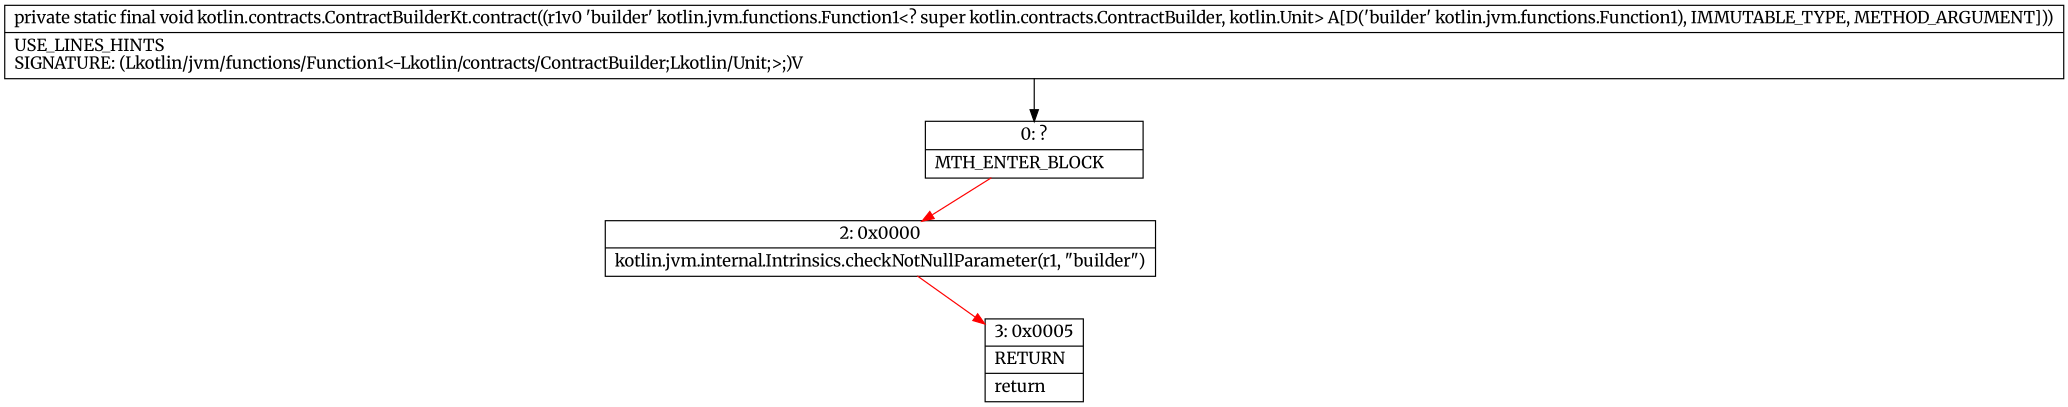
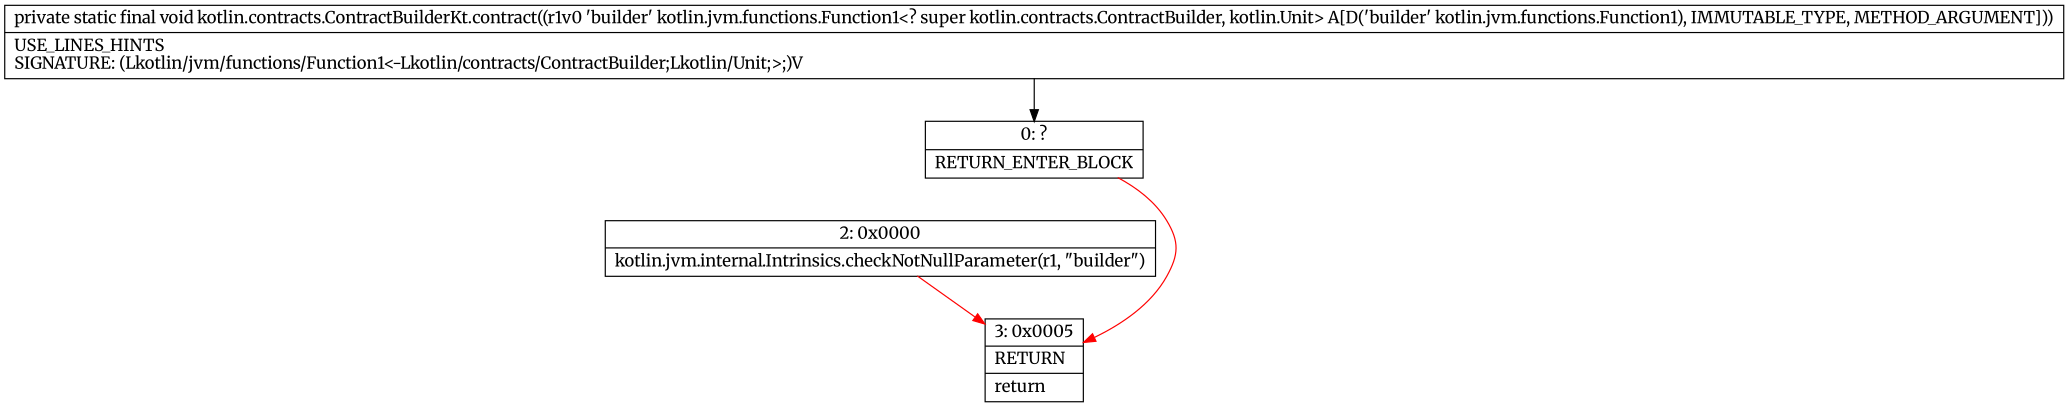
(1019, 163) -> (1034, 163)
(962, 196) -> (1173, 263)
